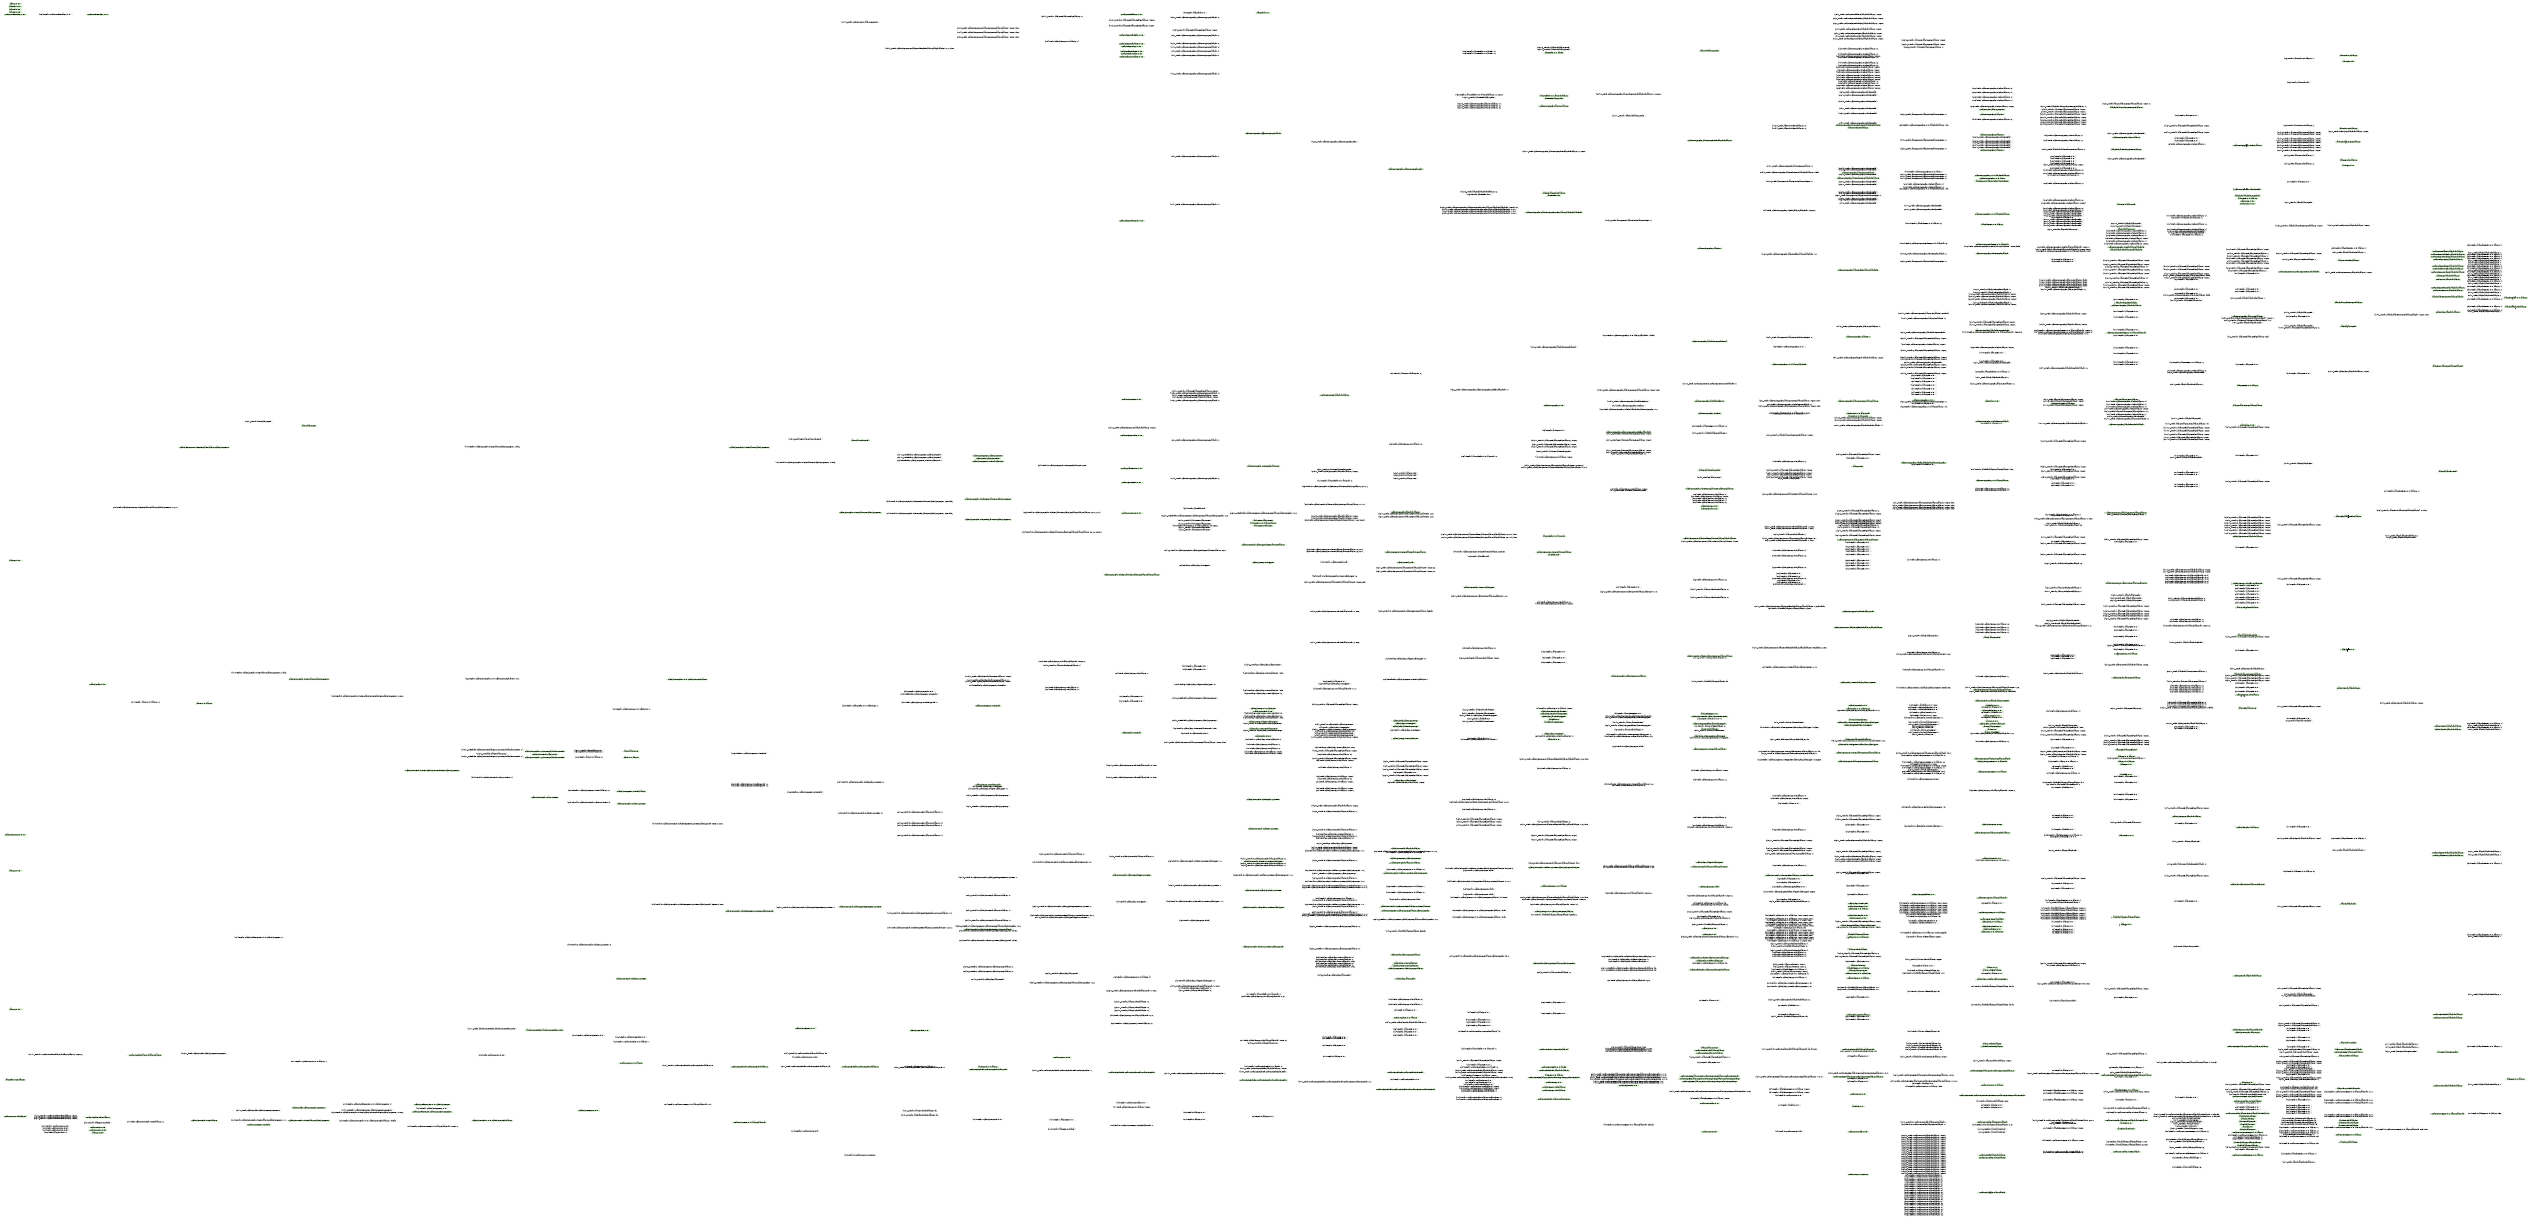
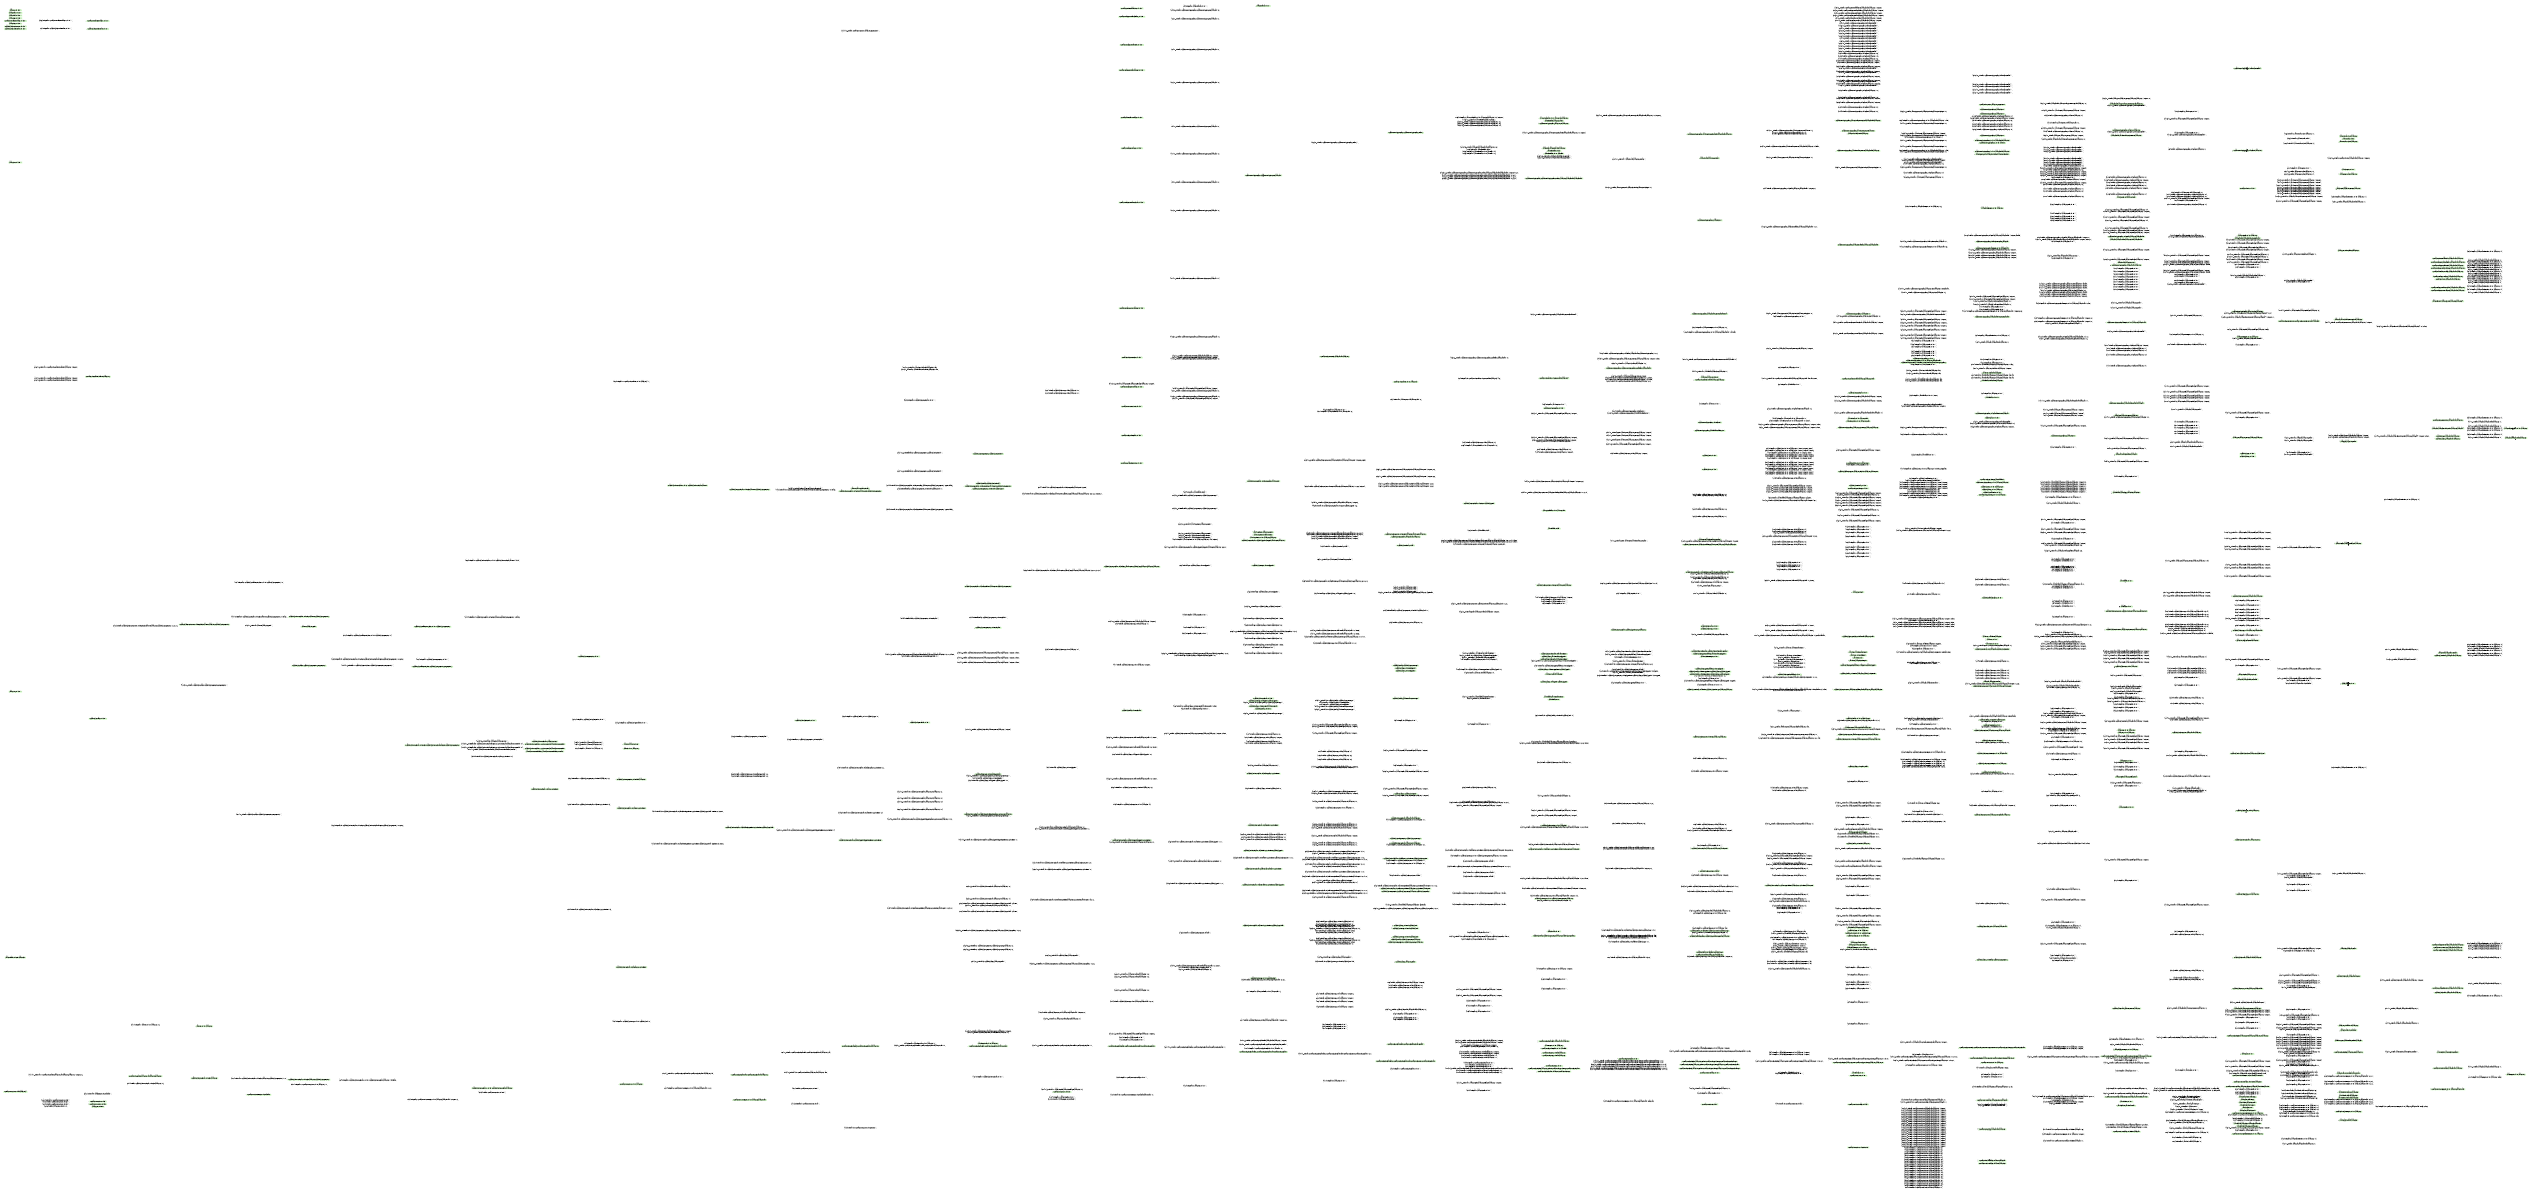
(1923, 919) -> none
(2064, 931) -> none
